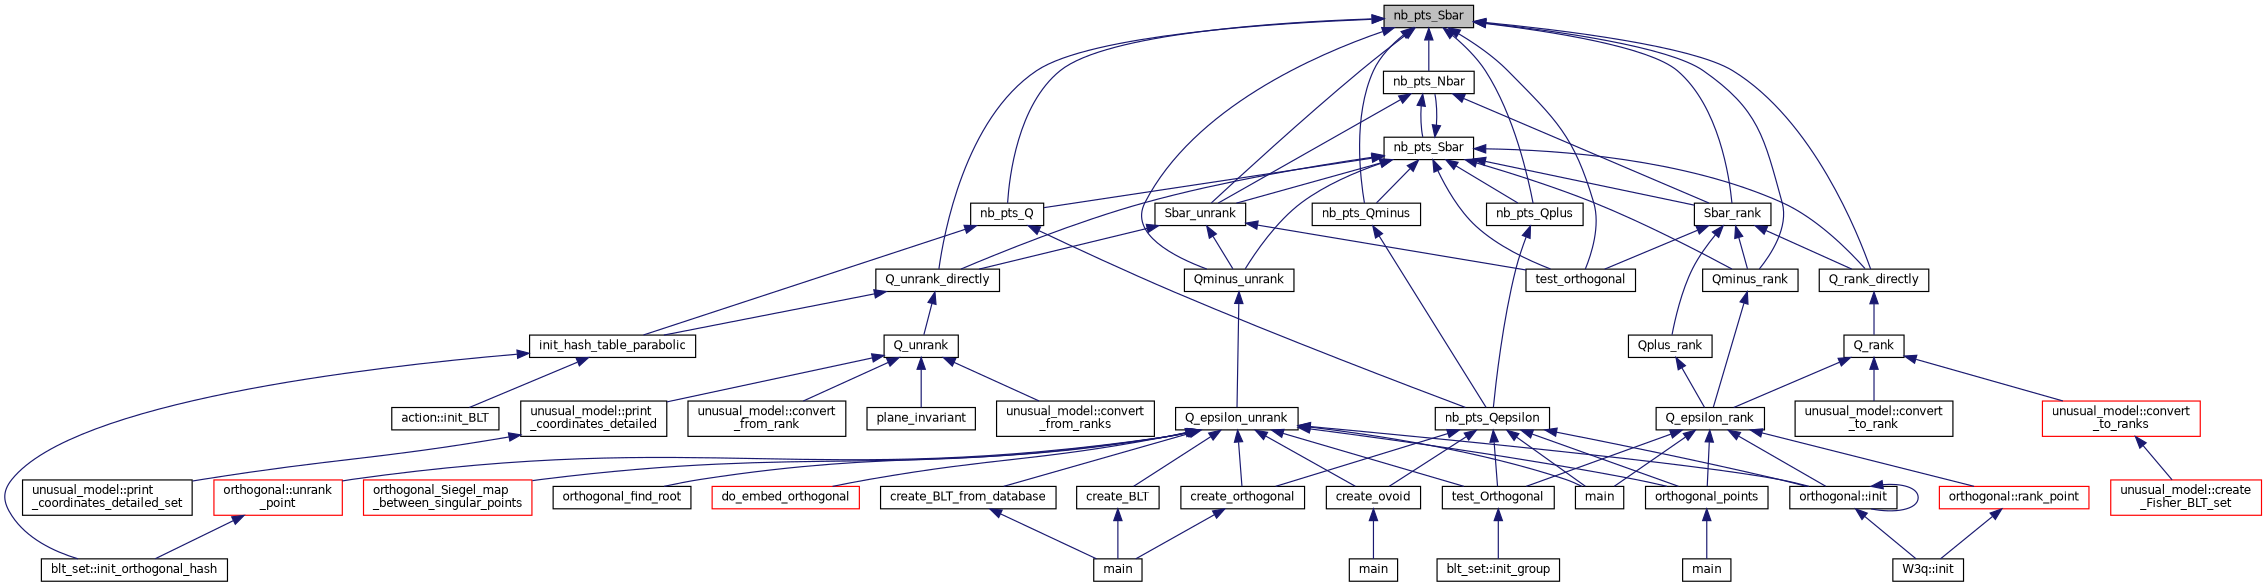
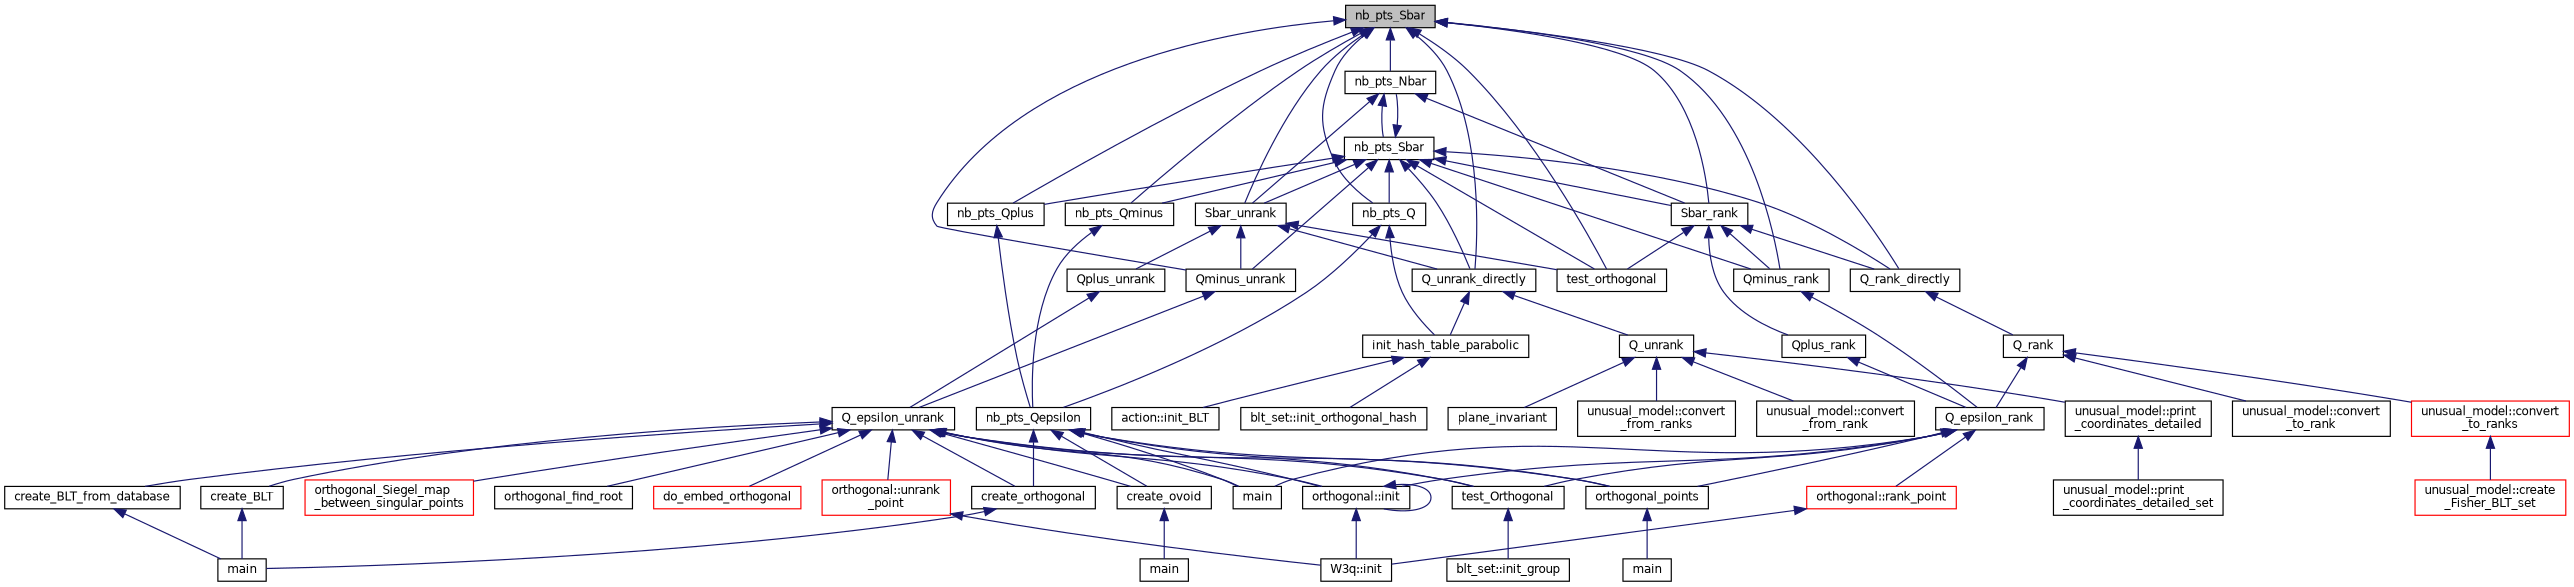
none -> (1116, 280)
(194, 540) -> (1141, 543)
